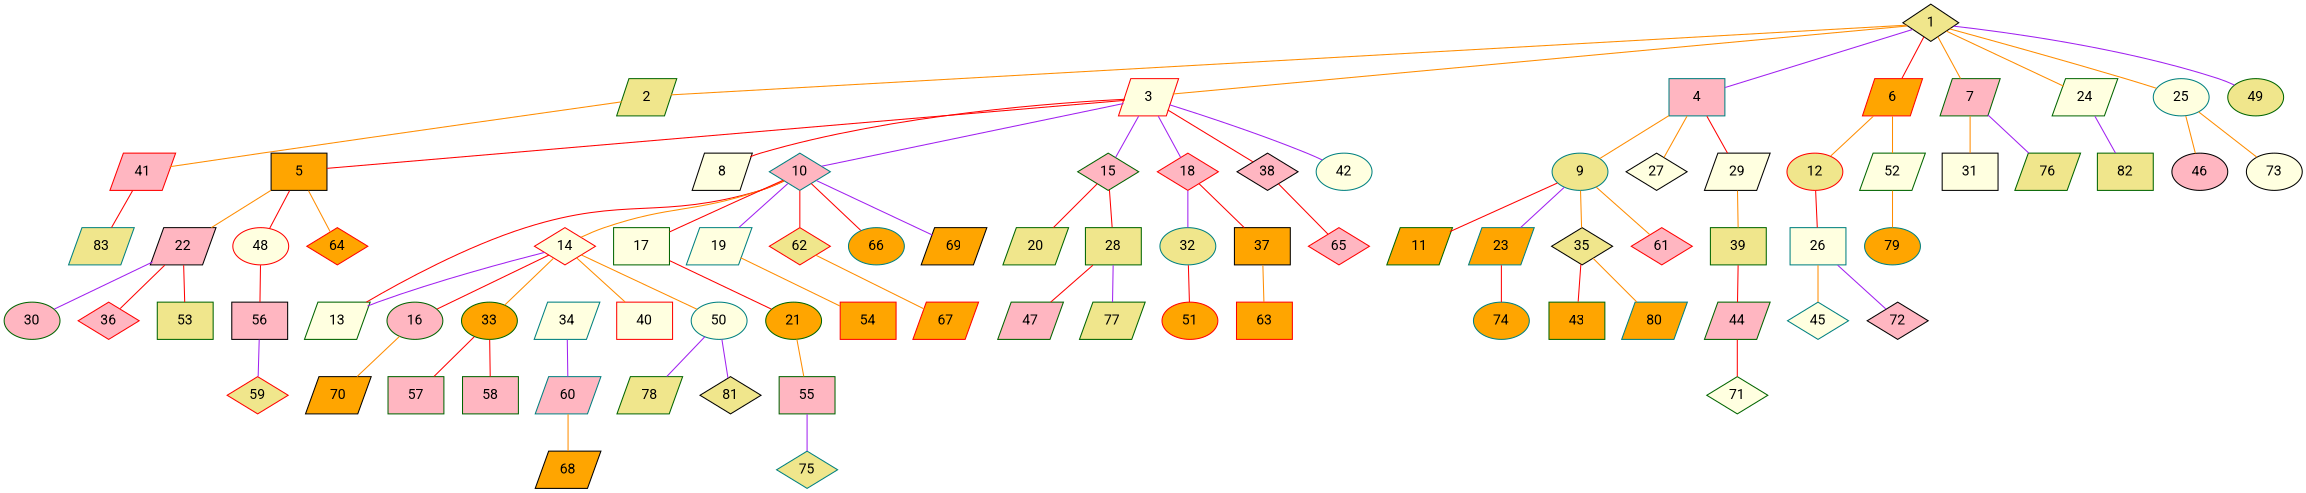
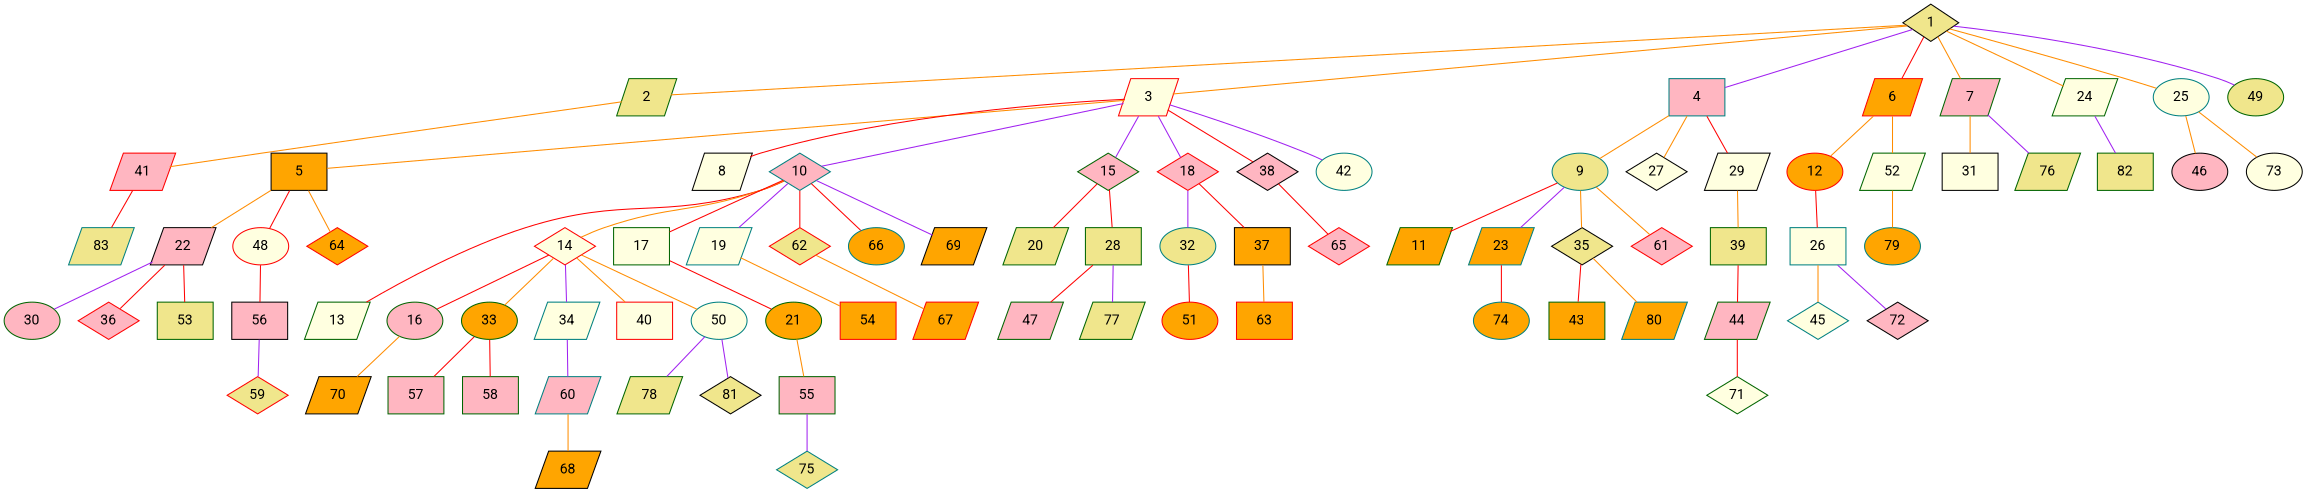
(726, 134) -> (726, 134)
(1815, 172) -> (1815, 172)
(455, 277) -> (566, 283)
